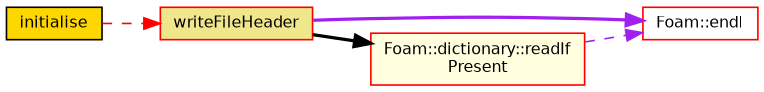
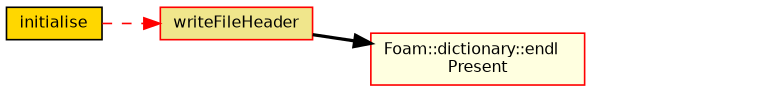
(700, 23) -> none
(478, 59) -> (478, 59)
